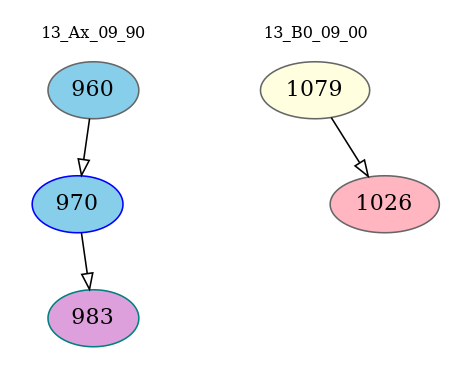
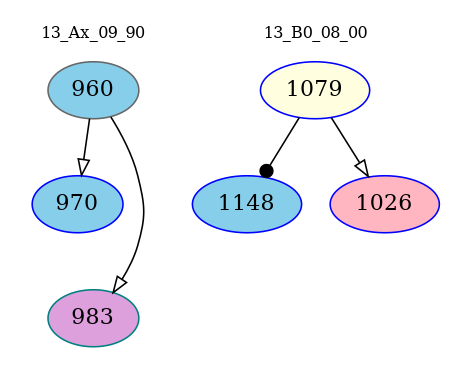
(316, 34) -> (316, 34)
(315, 90) -> (315, 90)
none -> (247, 204)
(385, 204) -> (385, 204)
(84, 253) -> (142, 197)
